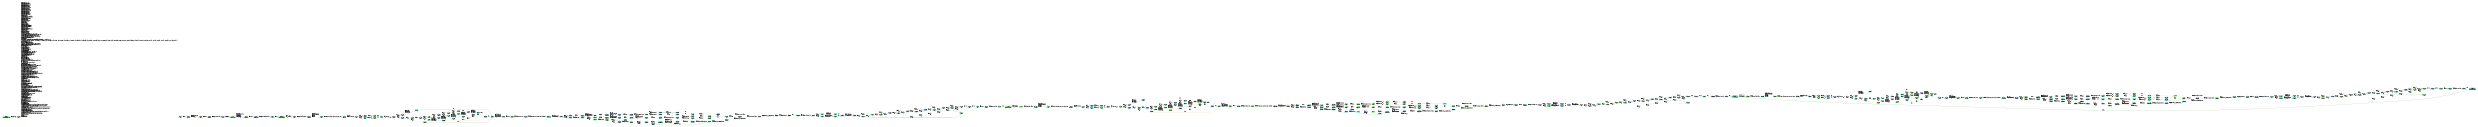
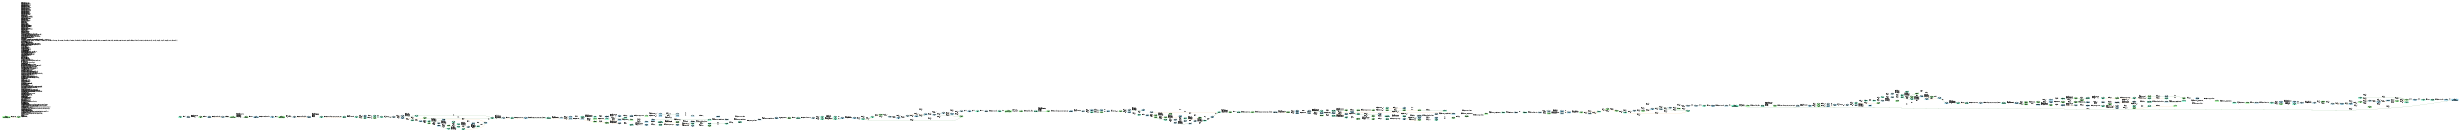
(2373, 93) -> (2365, 105)
